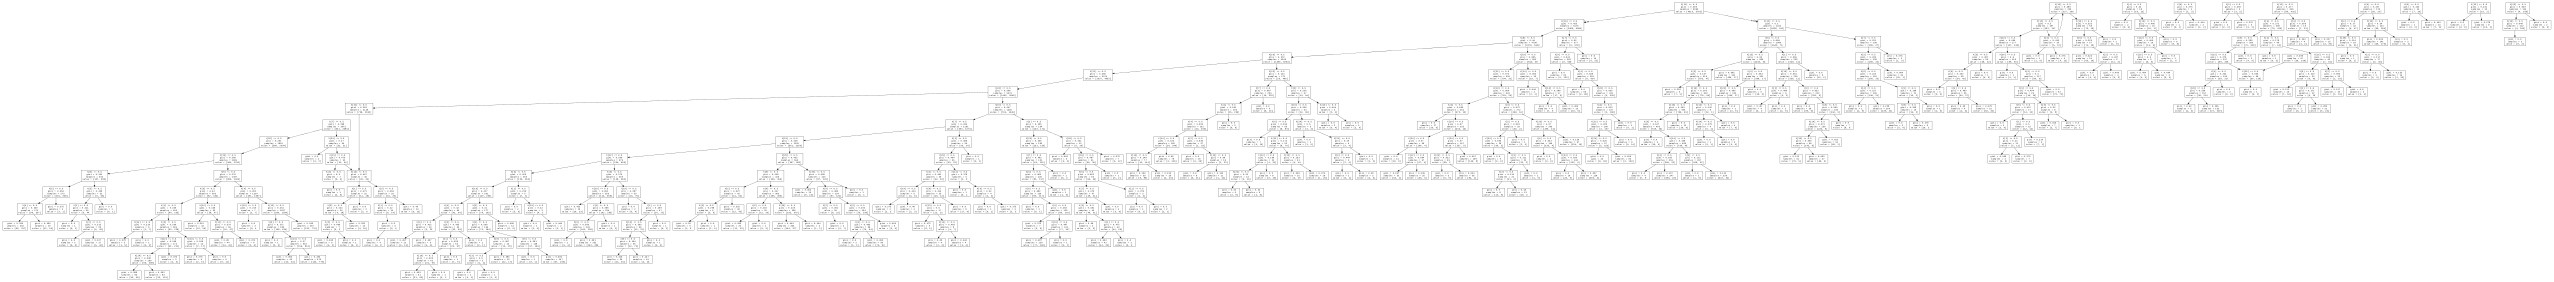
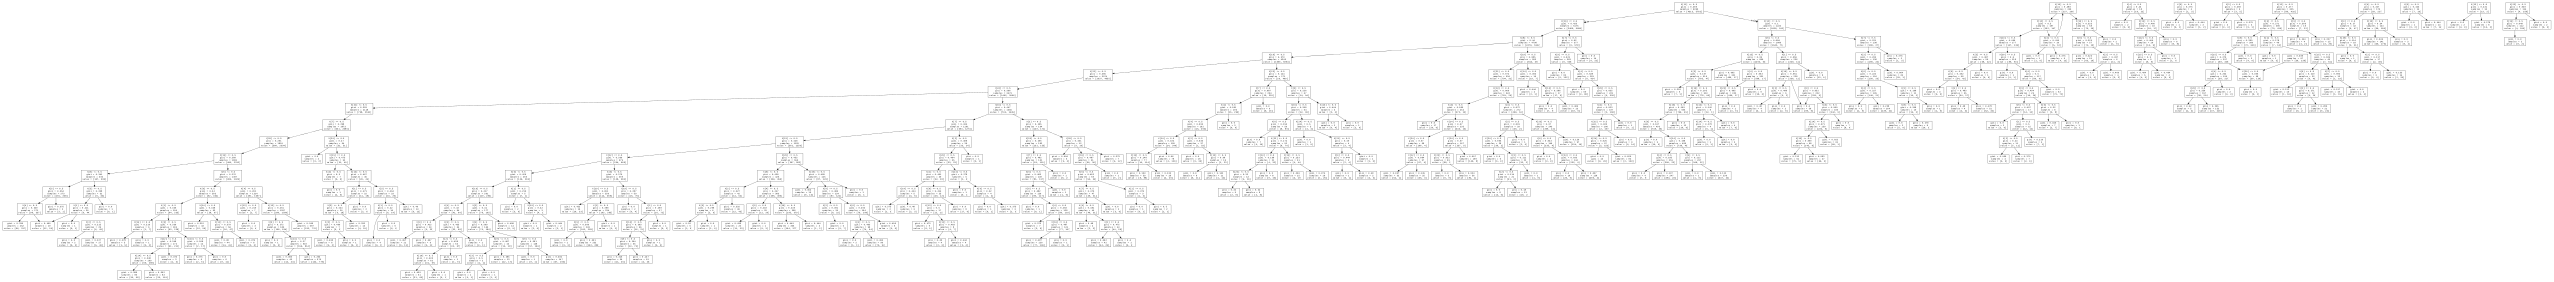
(1799, 83) -> (1795, 92)
(359, 141) -> (348, 116)
(1391, 159) -> none
(237, 183) -> none
(608, 183) -> none
(830, 209) -> (830, 209)
(86, 217) -> (62, 218)
(382, 234) -> (375, 225)
